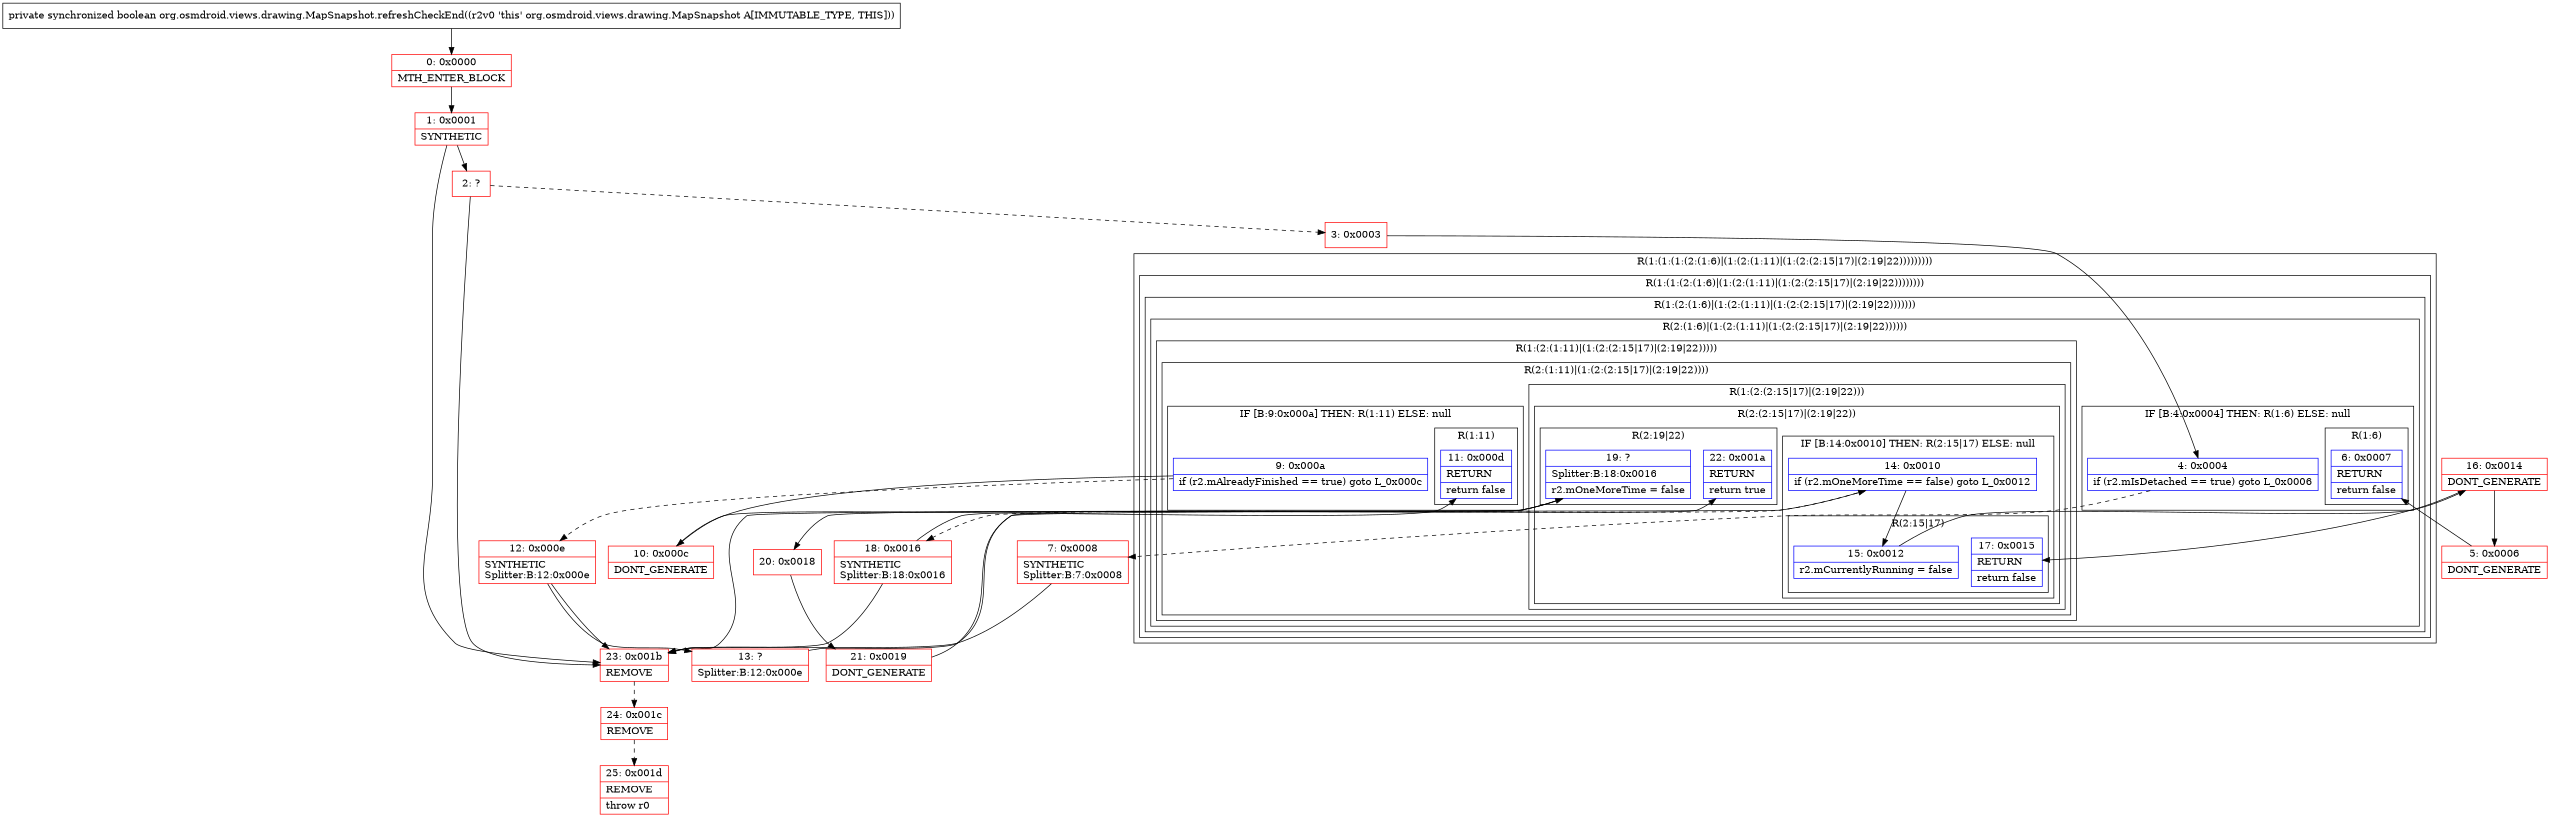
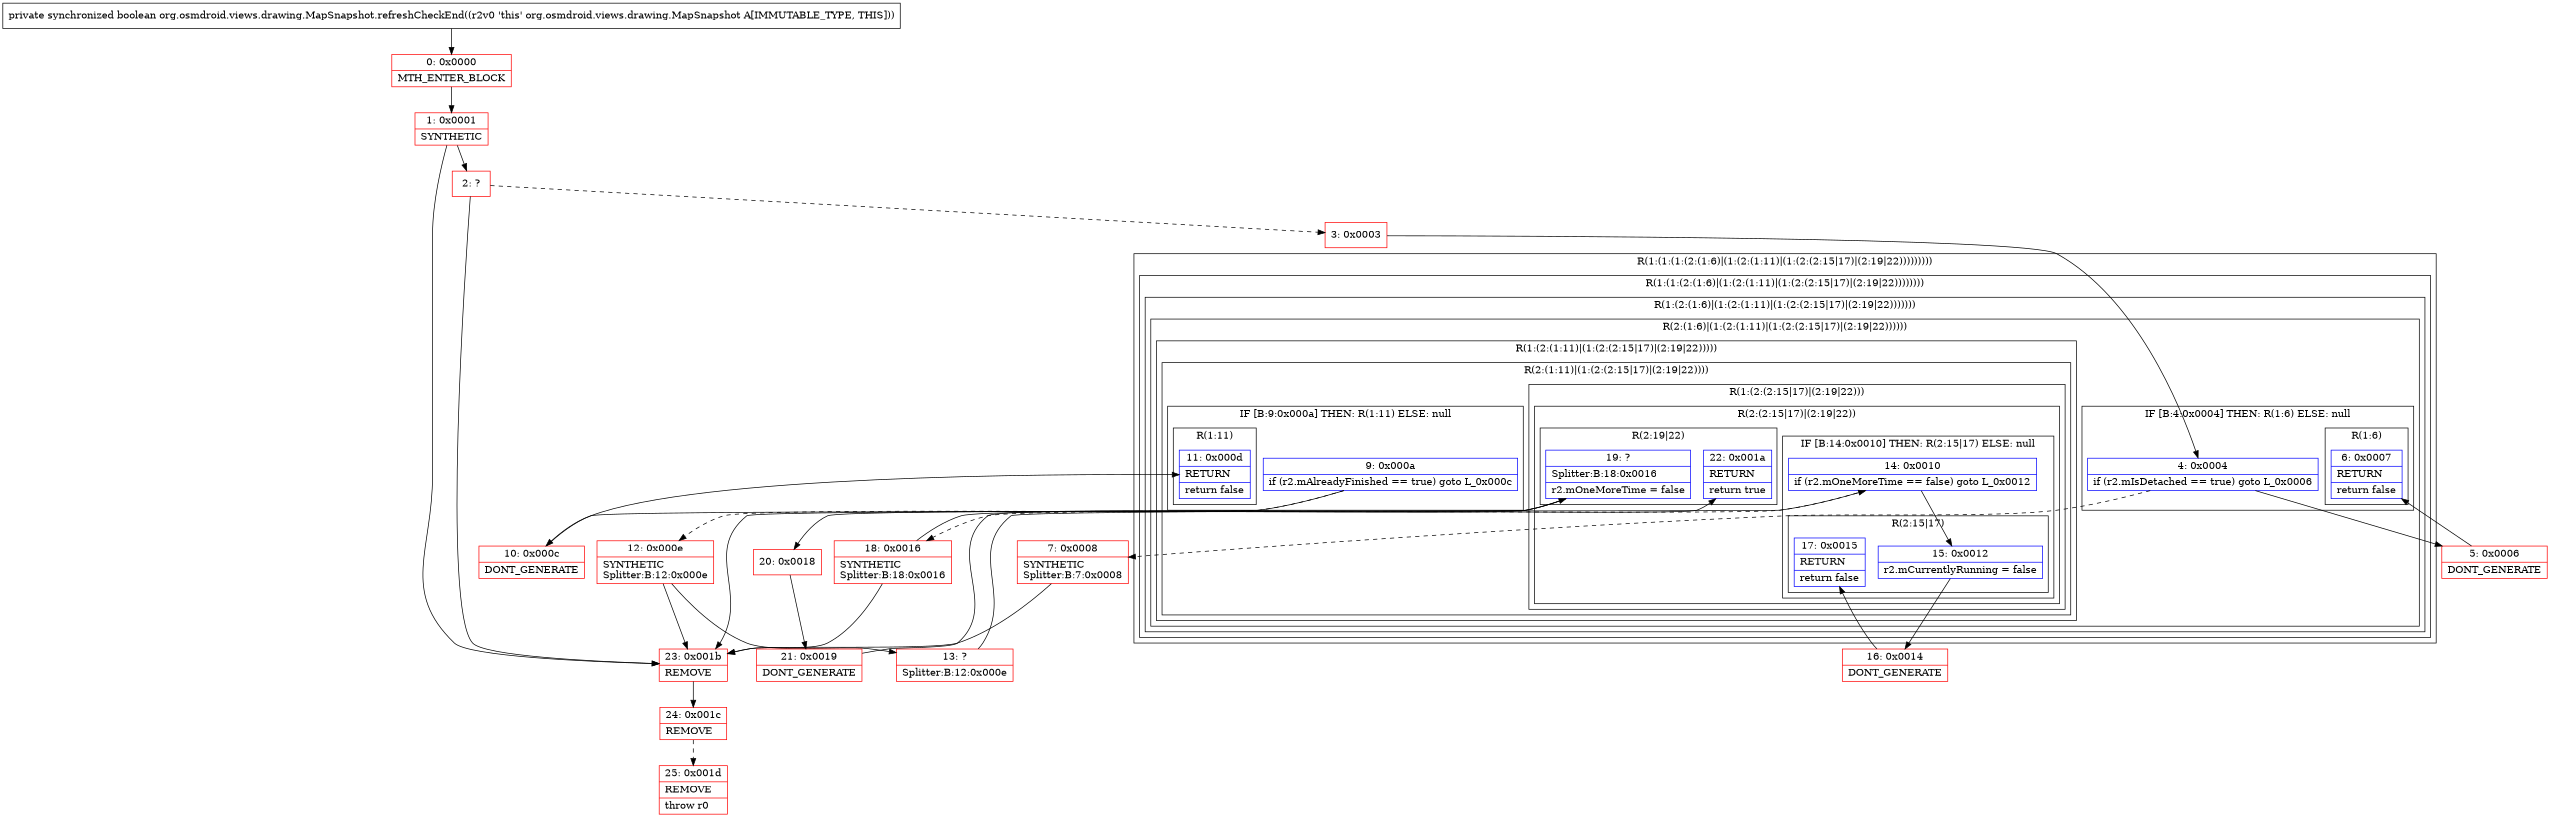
(2495, 515) -> (2345, 517)
(634, 691) -> (693, 691)
